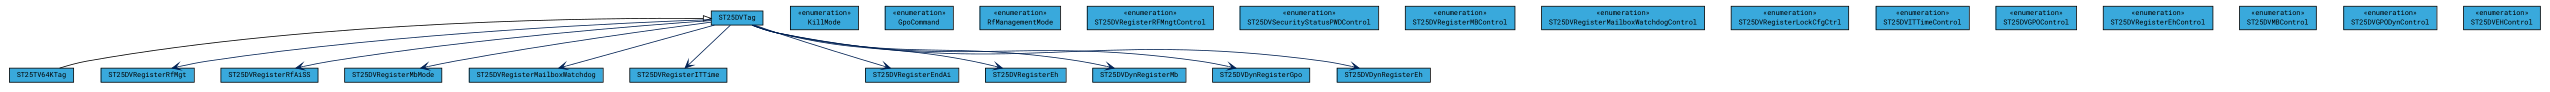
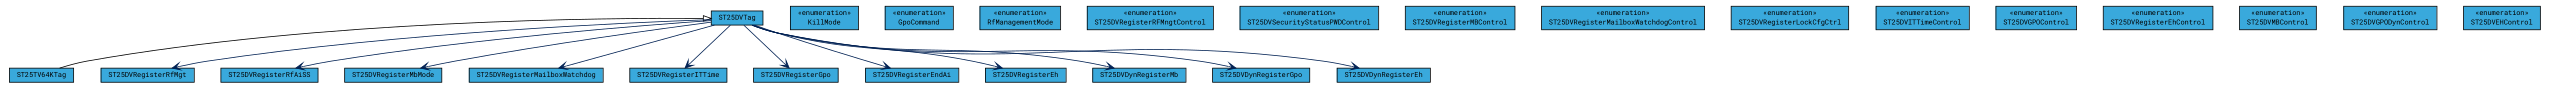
none -> (796, 75)
